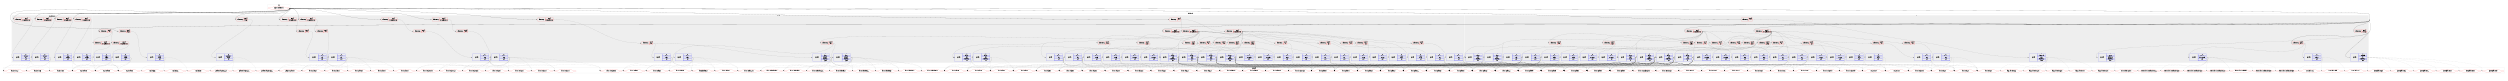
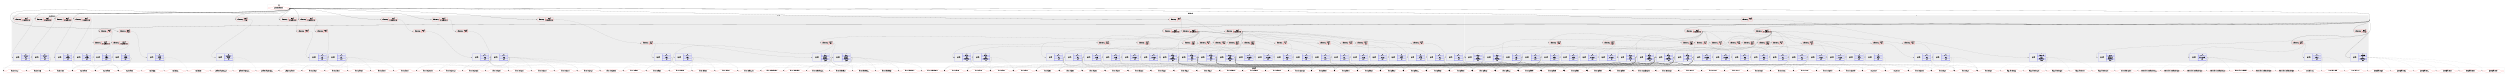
(279, 8) -> (279, 8)
none -> (588, 71)
(703, 71) -> (703, 71)
